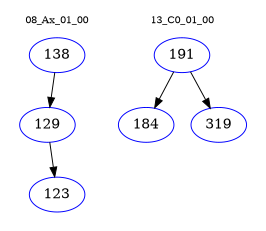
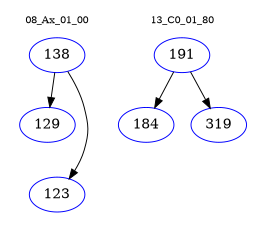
(182, 21) -> (182, 21)
(52, 155) -> (87, 120)
